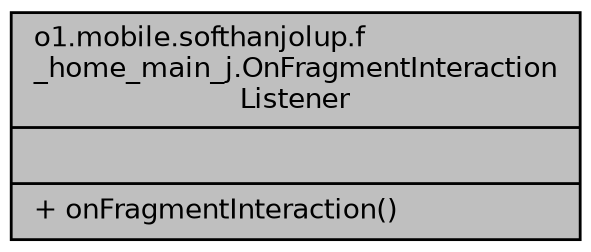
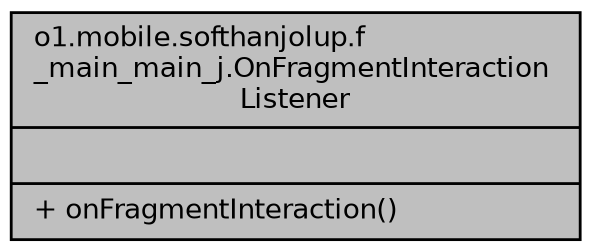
(296, 69) -> (291, 69)
